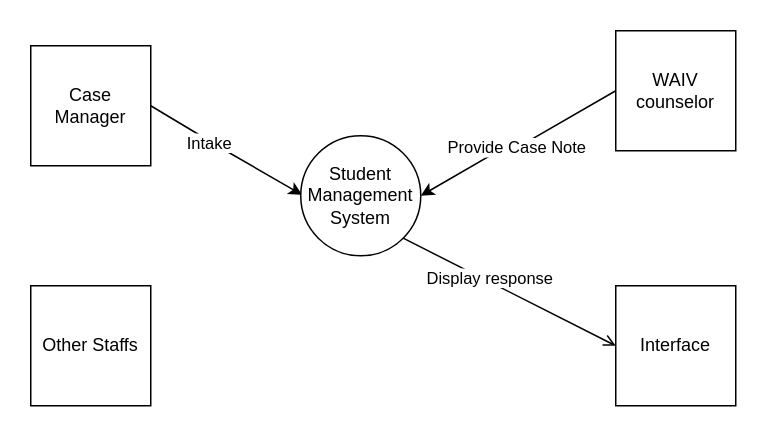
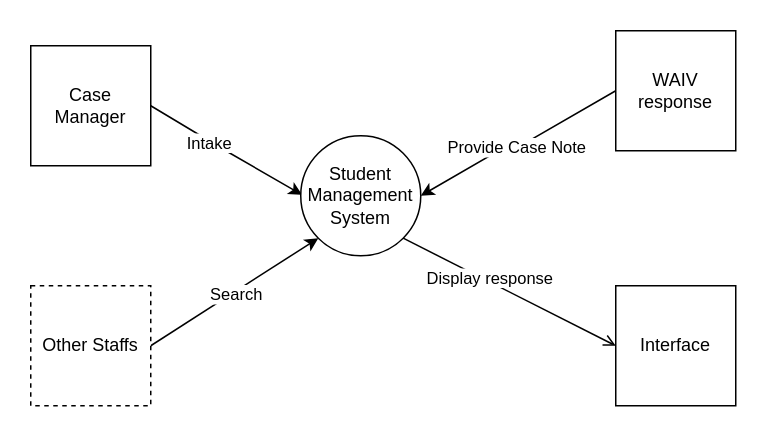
(676, 91) -> (676, 91)
none -> (230, 295)
(91, 346) -> (91, 346)
